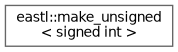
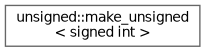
(89, 26) -> (103, 26)
